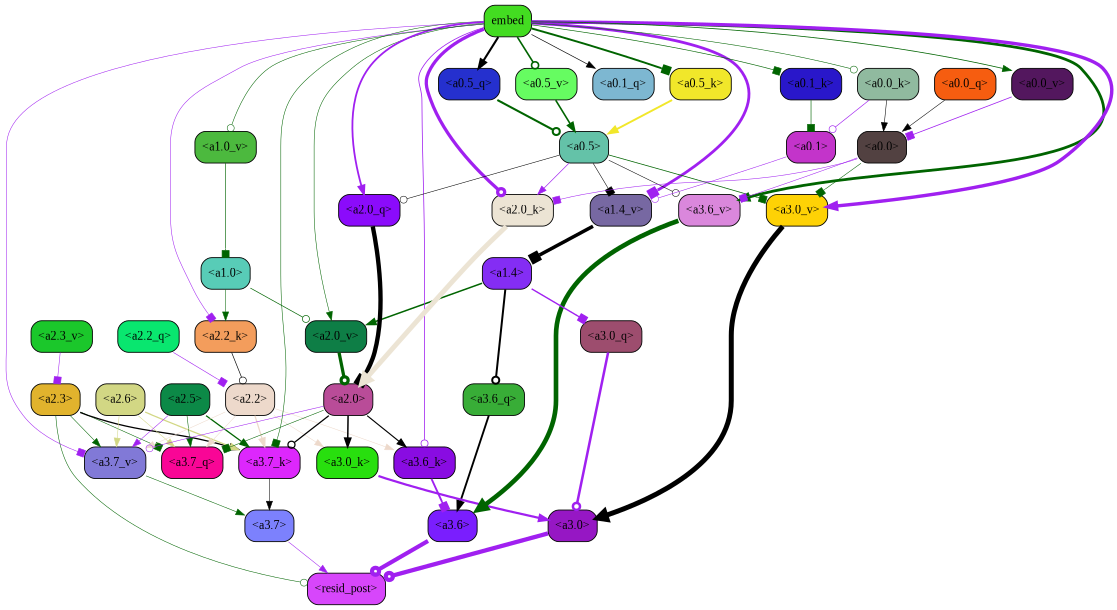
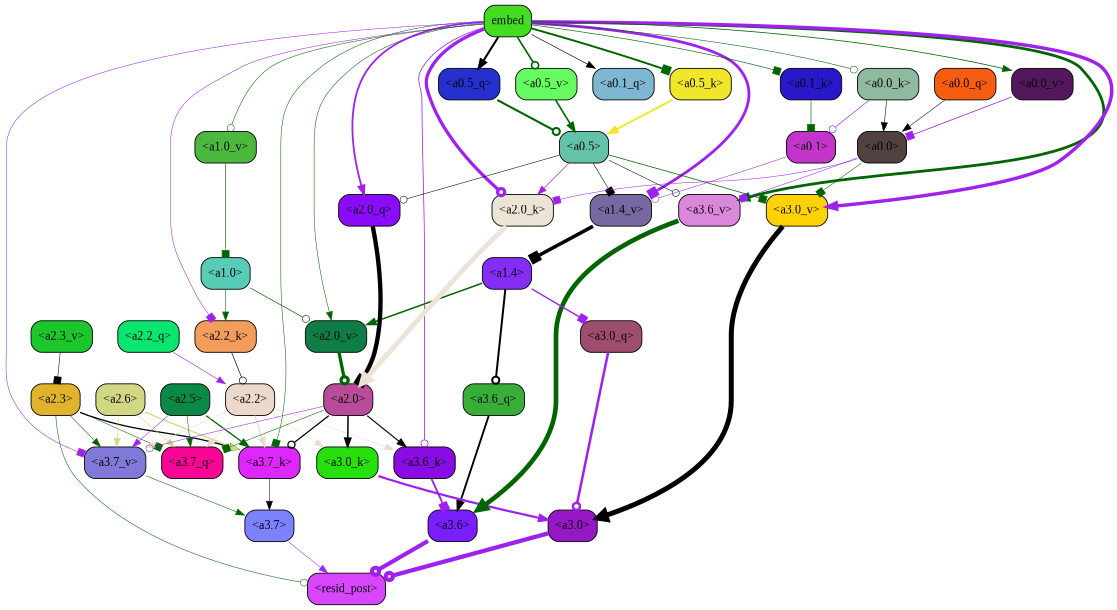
(59, 364) -> (59, 364)
(196, 366) -> (196, 366)
